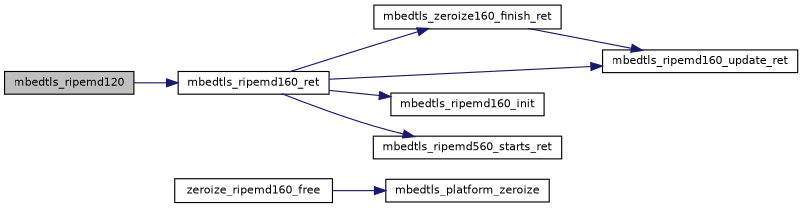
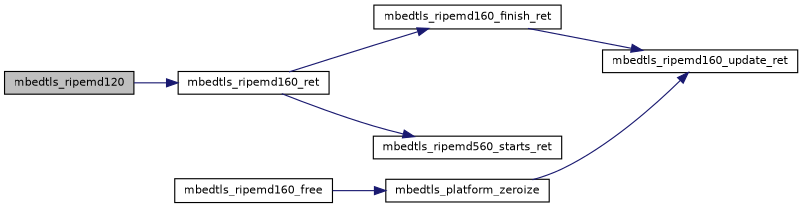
(468, 17) -> (468, 17)
(460, 73) -> (612, 139)
(468, 104) -> none
(254, 191) -> (254, 191)
